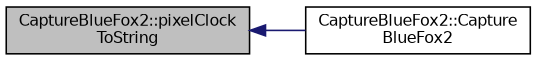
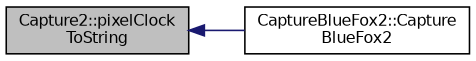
(128, 30) -> (97, 30)
